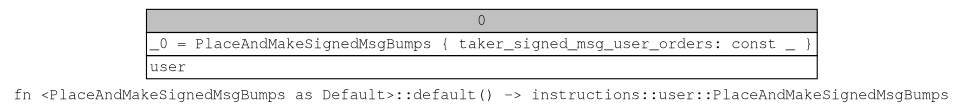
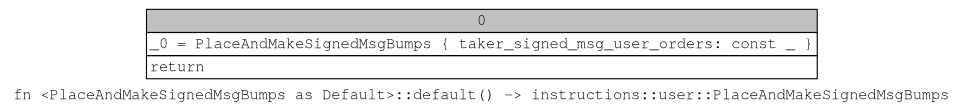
(169, 67) -> (177, 67)
